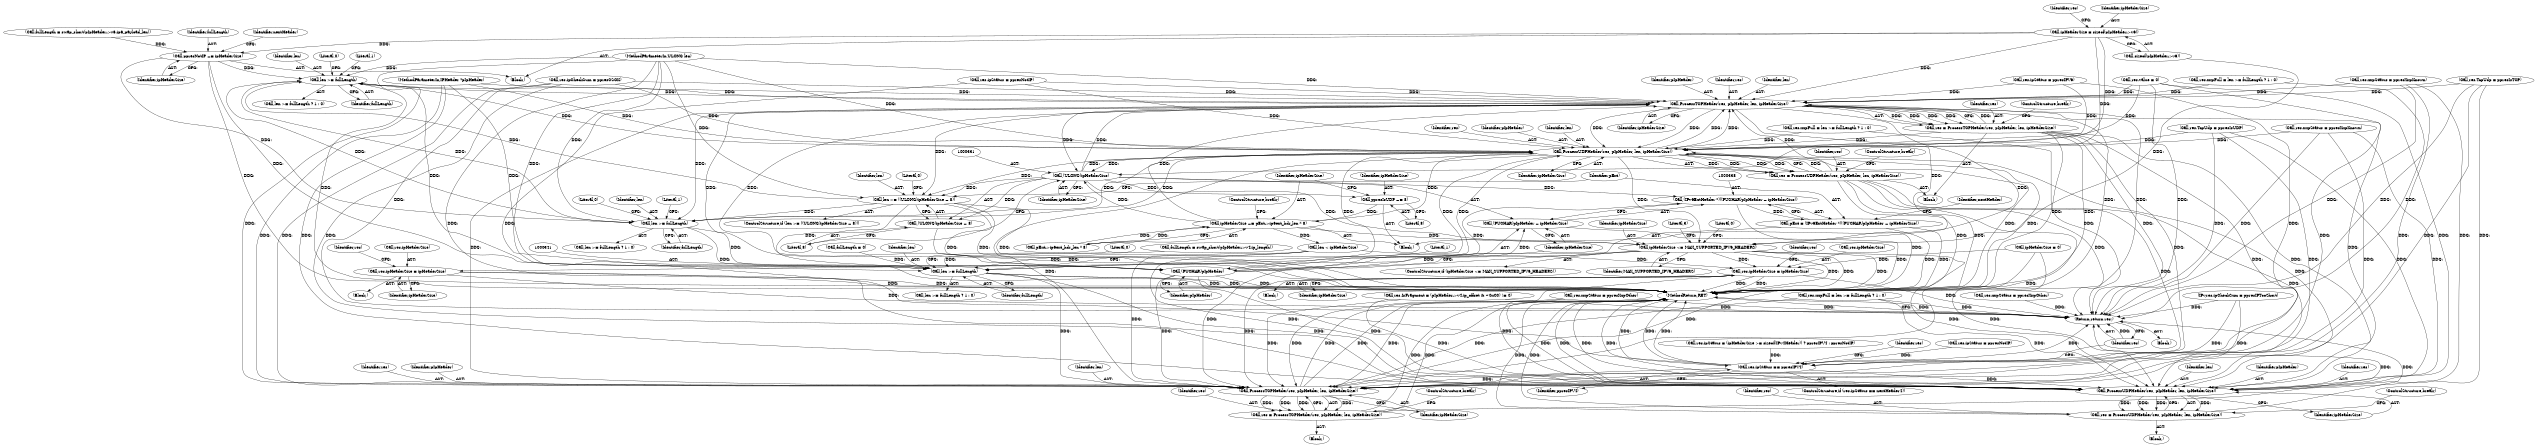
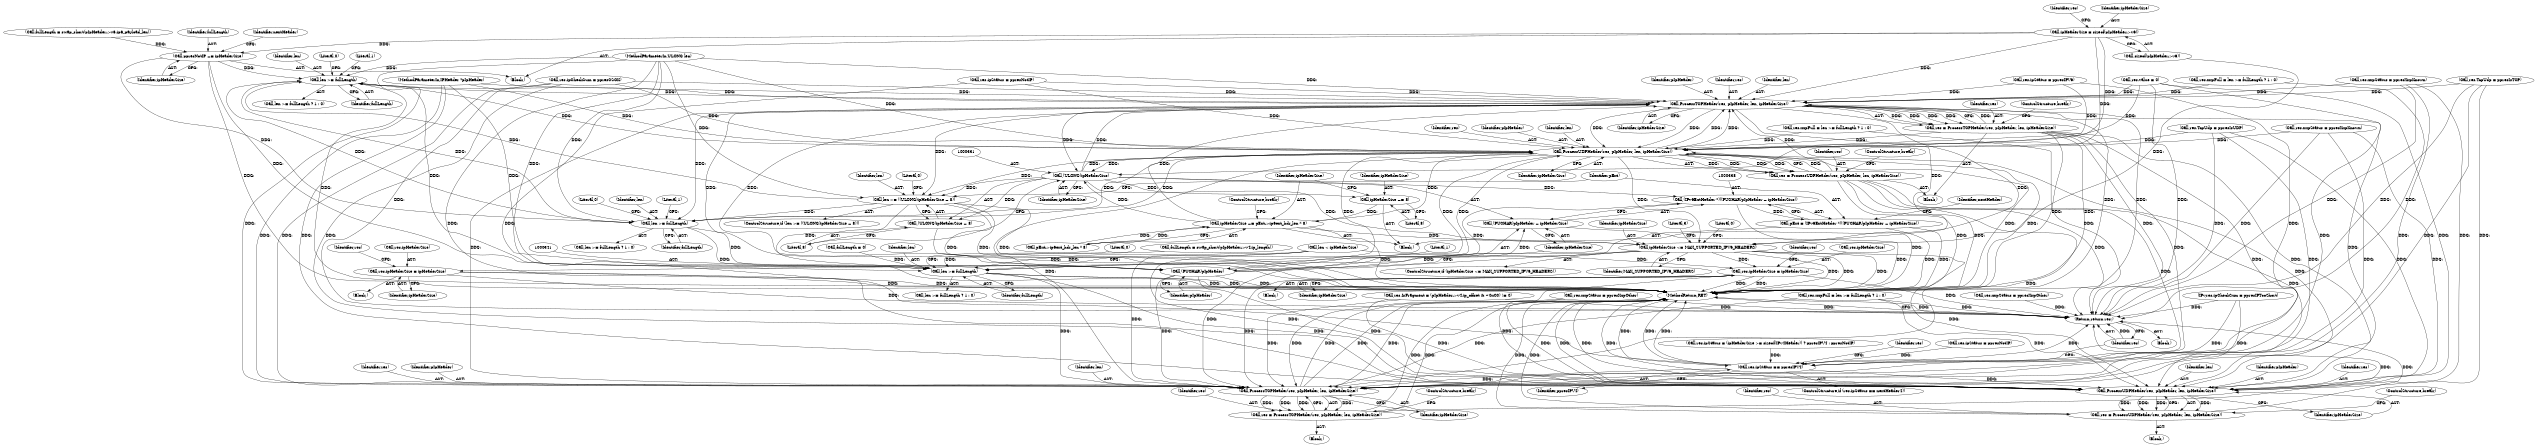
(1384, 200) -> (1384, 200)
(1295, 236) -> (1445, 285)
(2038, 248) -> none
